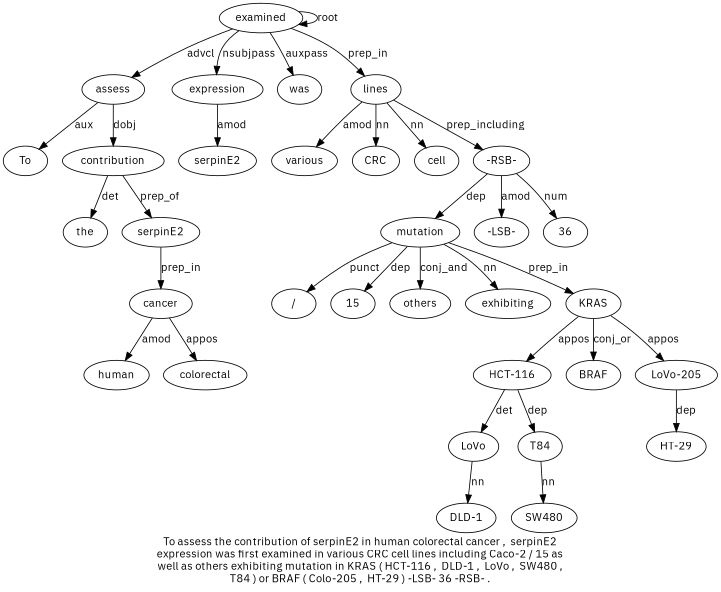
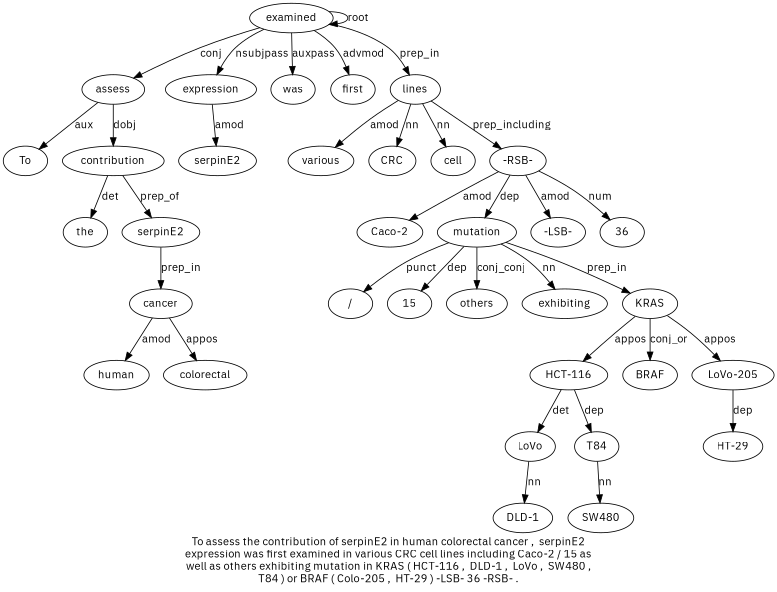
(201, 54) -> (211, 54)
none -> (353, 89)
none -> (390, 232)
(444, 268) -> (502, 268)
